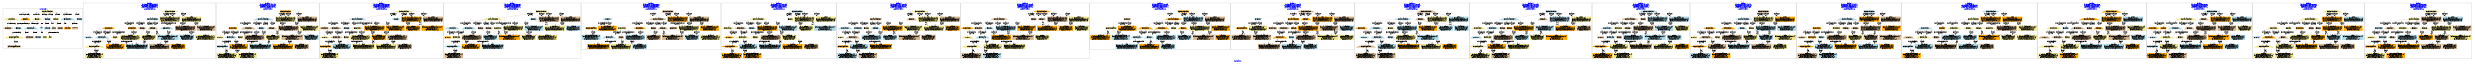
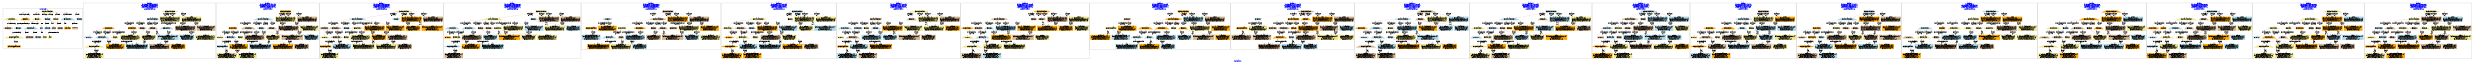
(41, 28) -> (41, 28)
(14, 46) -> (14, 46)
